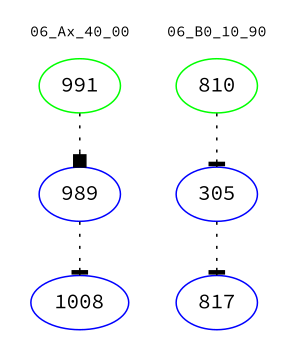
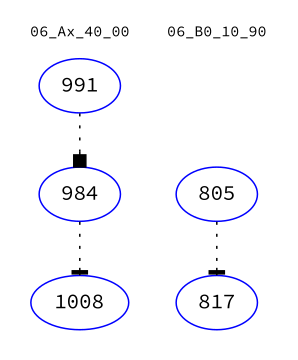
(80, 86) -> (80, 86)
(217, 86) -> none
(80, 194) -> (80, 194)
(217, 194) -> (217, 194)
